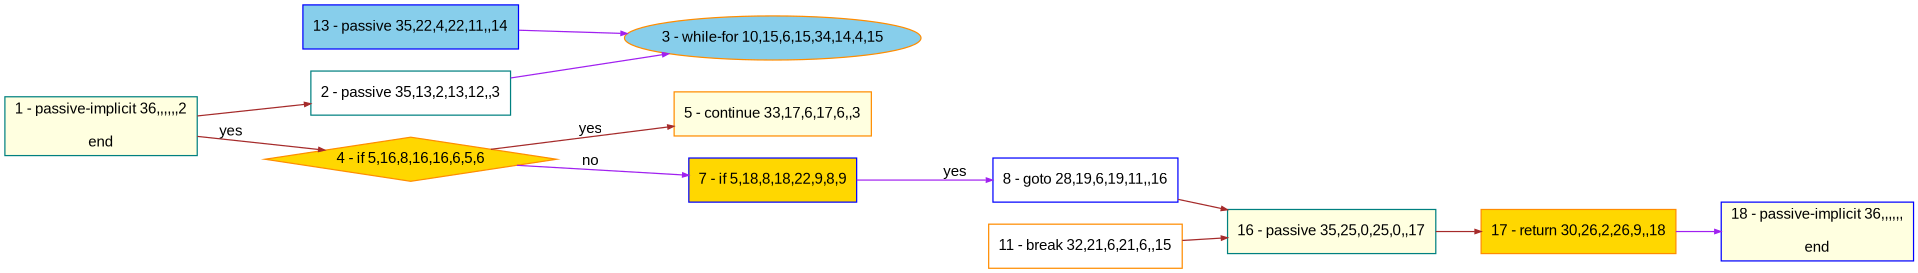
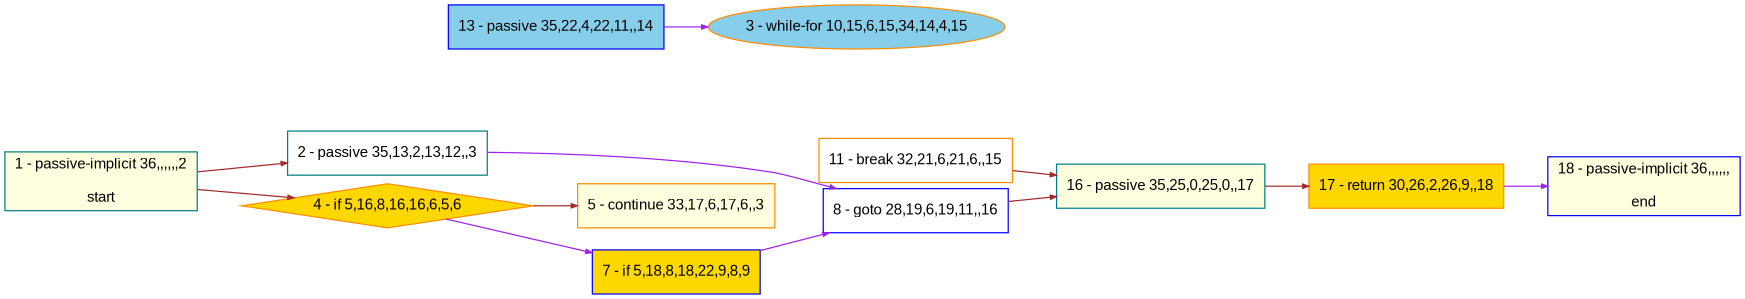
(586, 66) -> (660, 160)
(101, 126) -> (101, 181)
(590, 161) -> (1740, 206)
